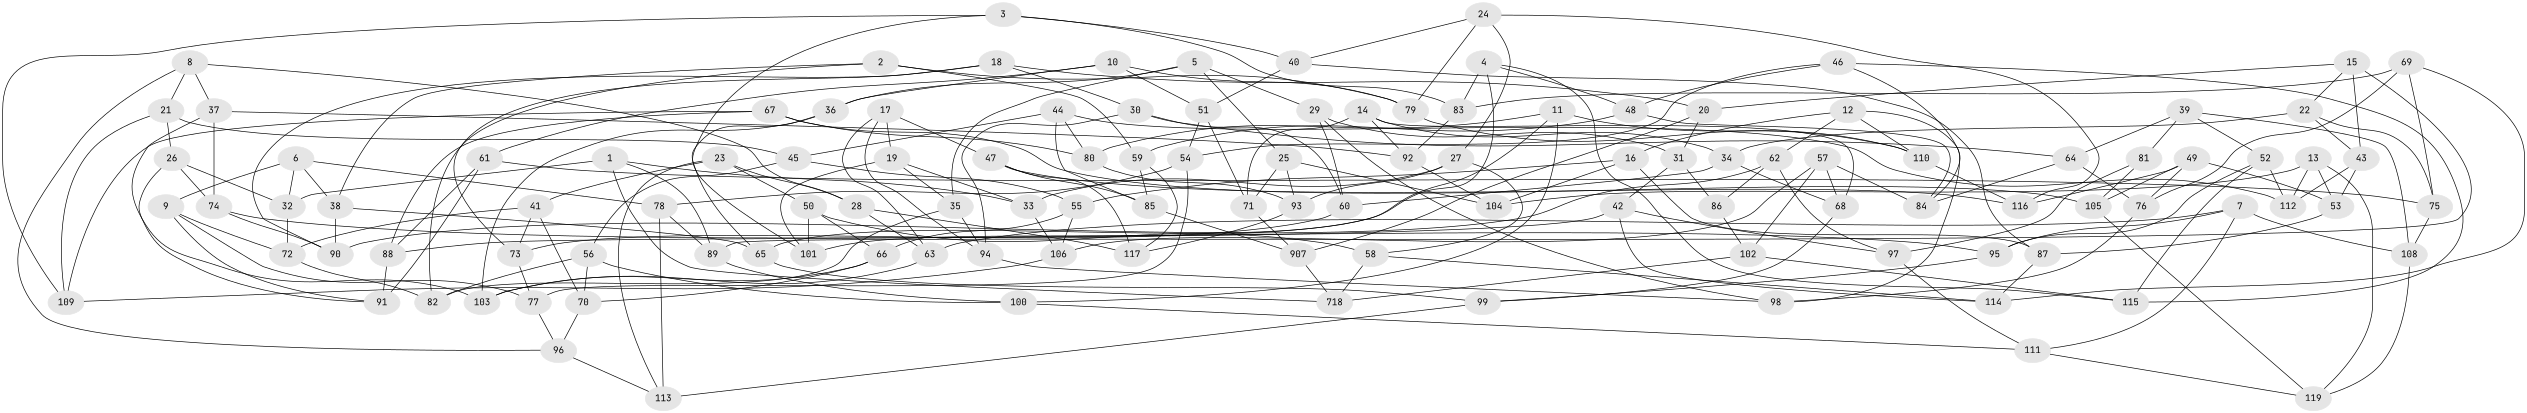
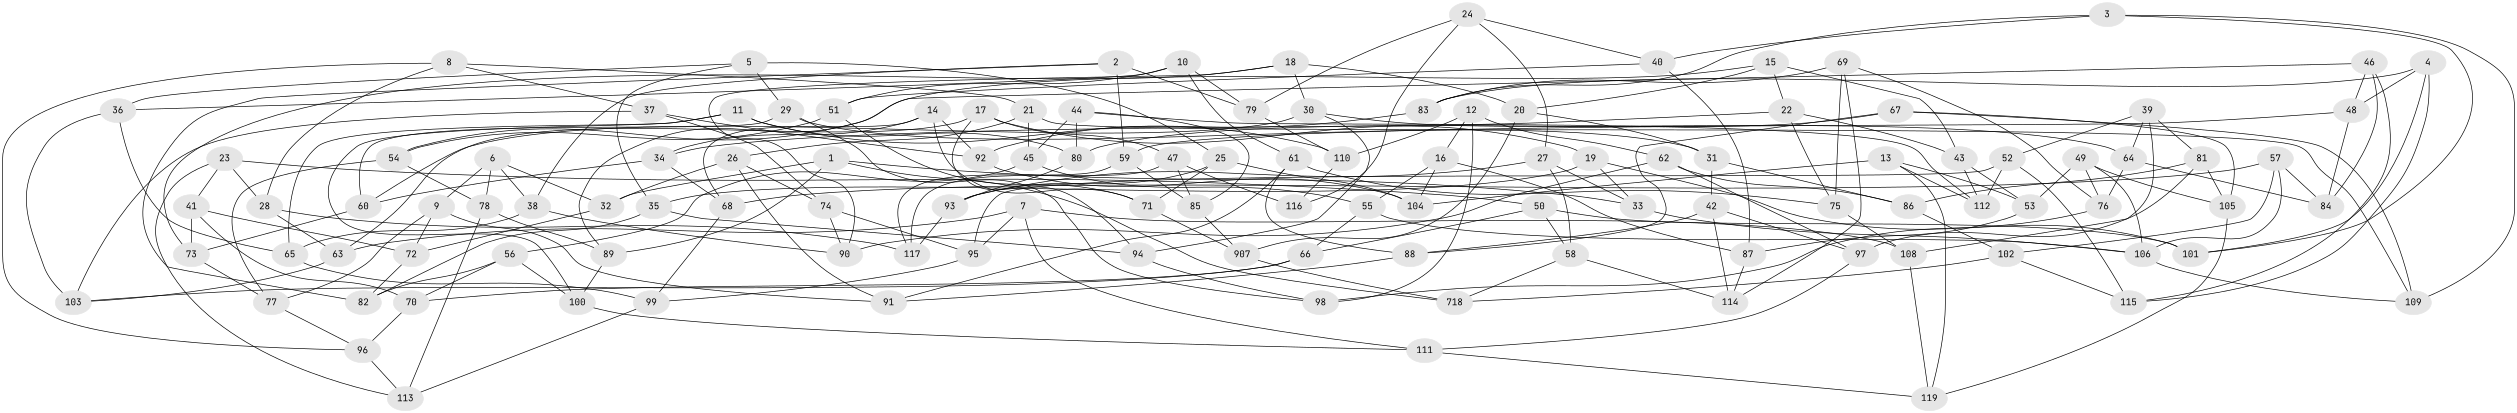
none -> (2055, 183)
(2108, 185) -> (2129, 198)
